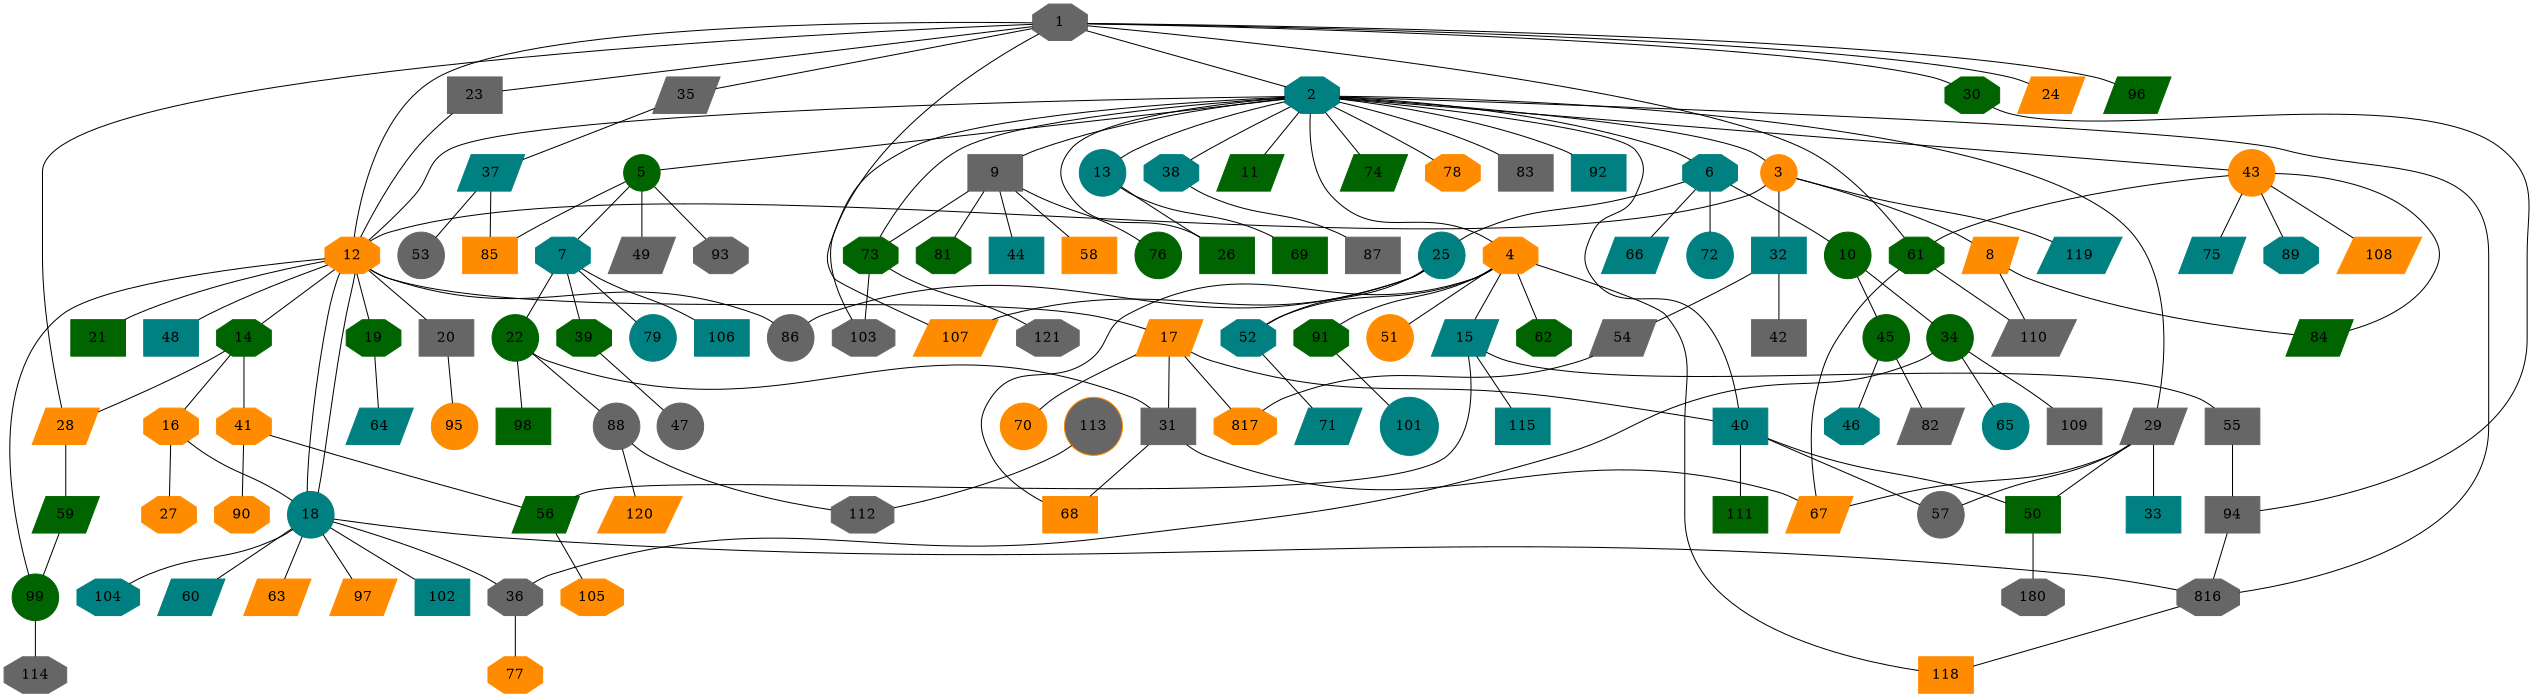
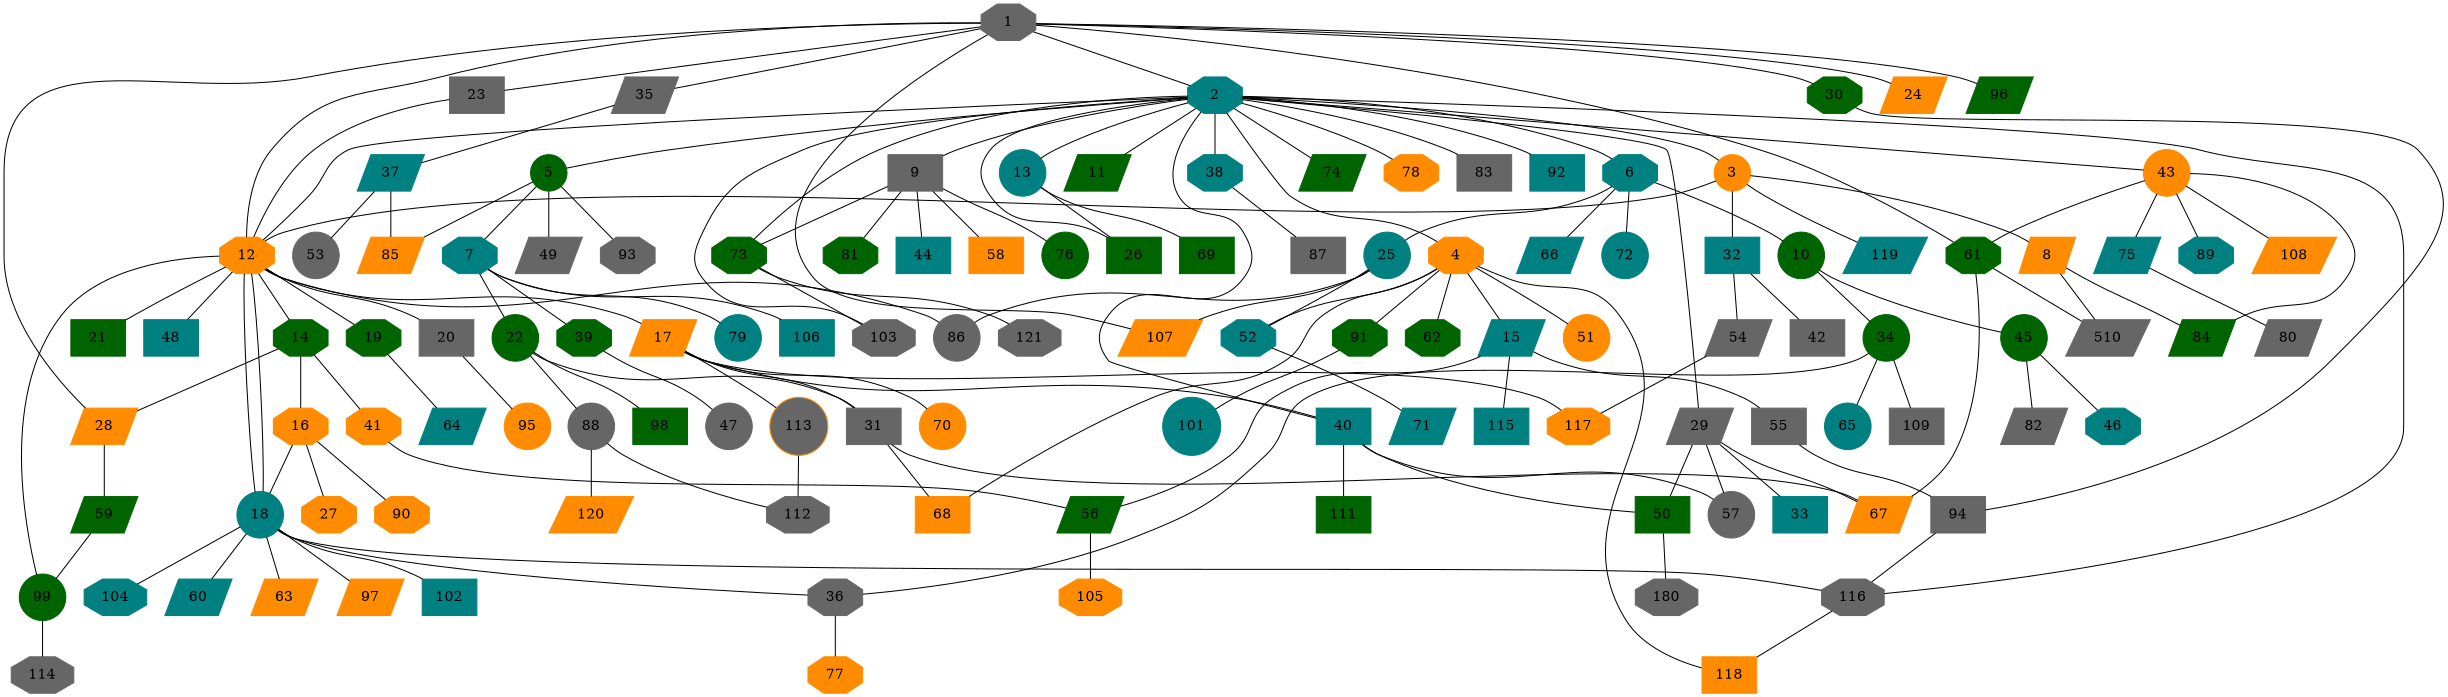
(490, 255) -> (391, 255)
(2034, 338) -> (2108, 338)
none -> (2288, 338)
none -> (740, 384)
(1245, 426) -> (1578, 426)
(243, 467) -> (351, 471)
(2208, 597) -> (1853, 597)
